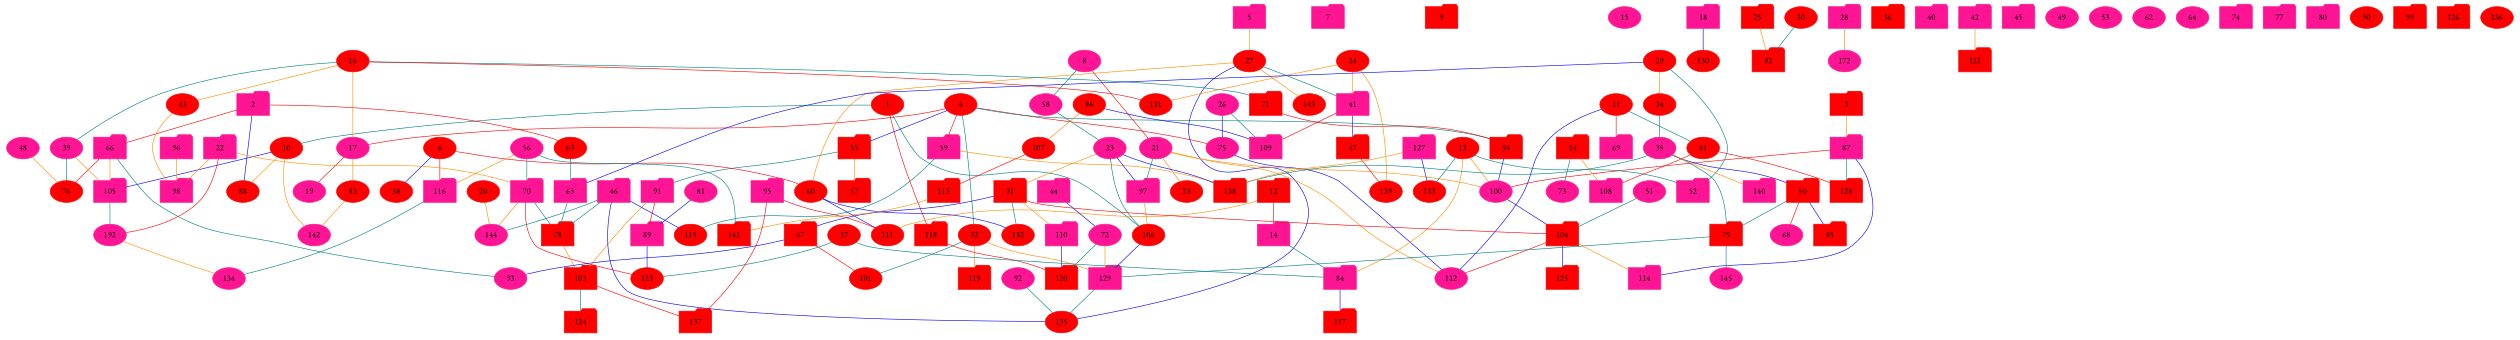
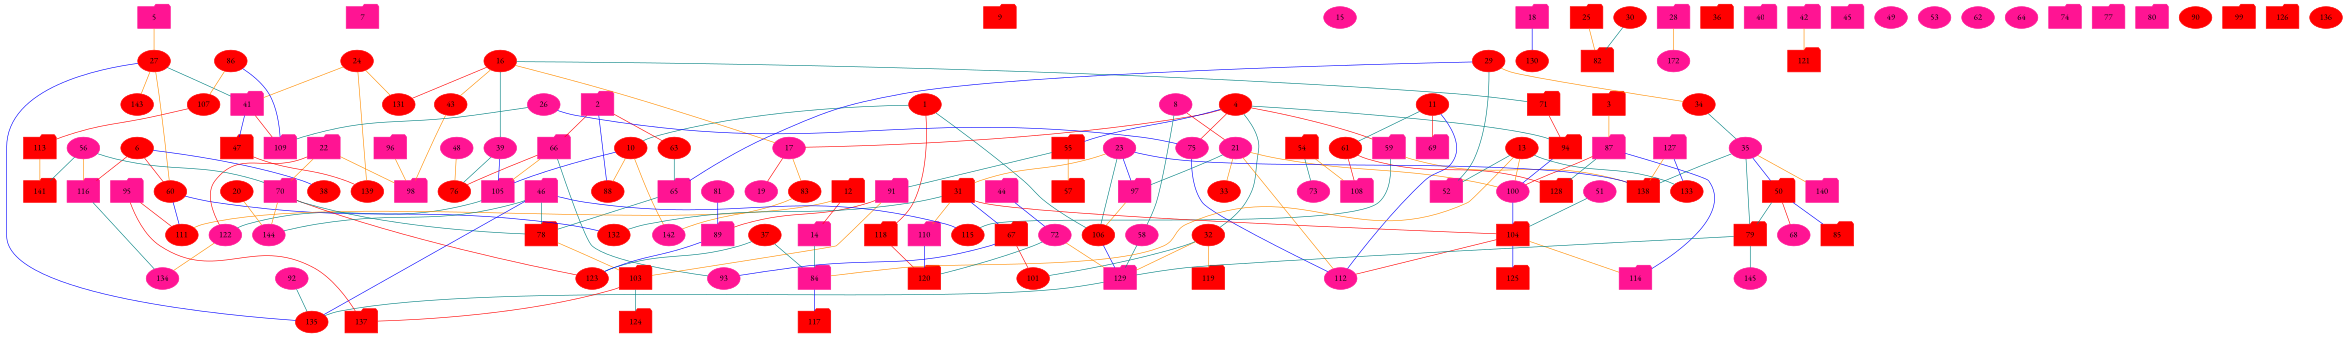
(1079, 127) -> (1131, 257)
(85, 167) -> (499, 167)
(110, 235) -> (225, 235)
